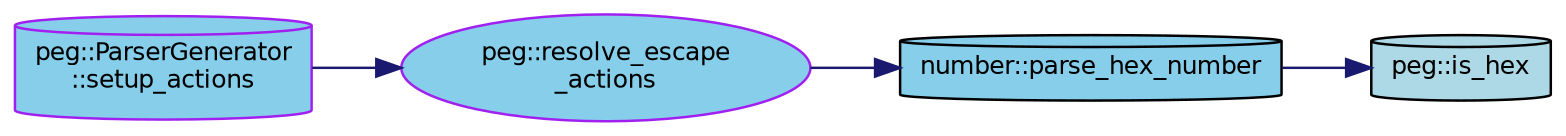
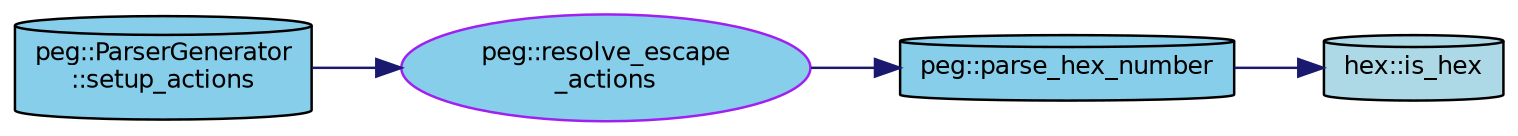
(163, 68) -> (163, 68)
(1091, 68) -> (1067, 68)
(1461, 68) -> (1414, 68)
